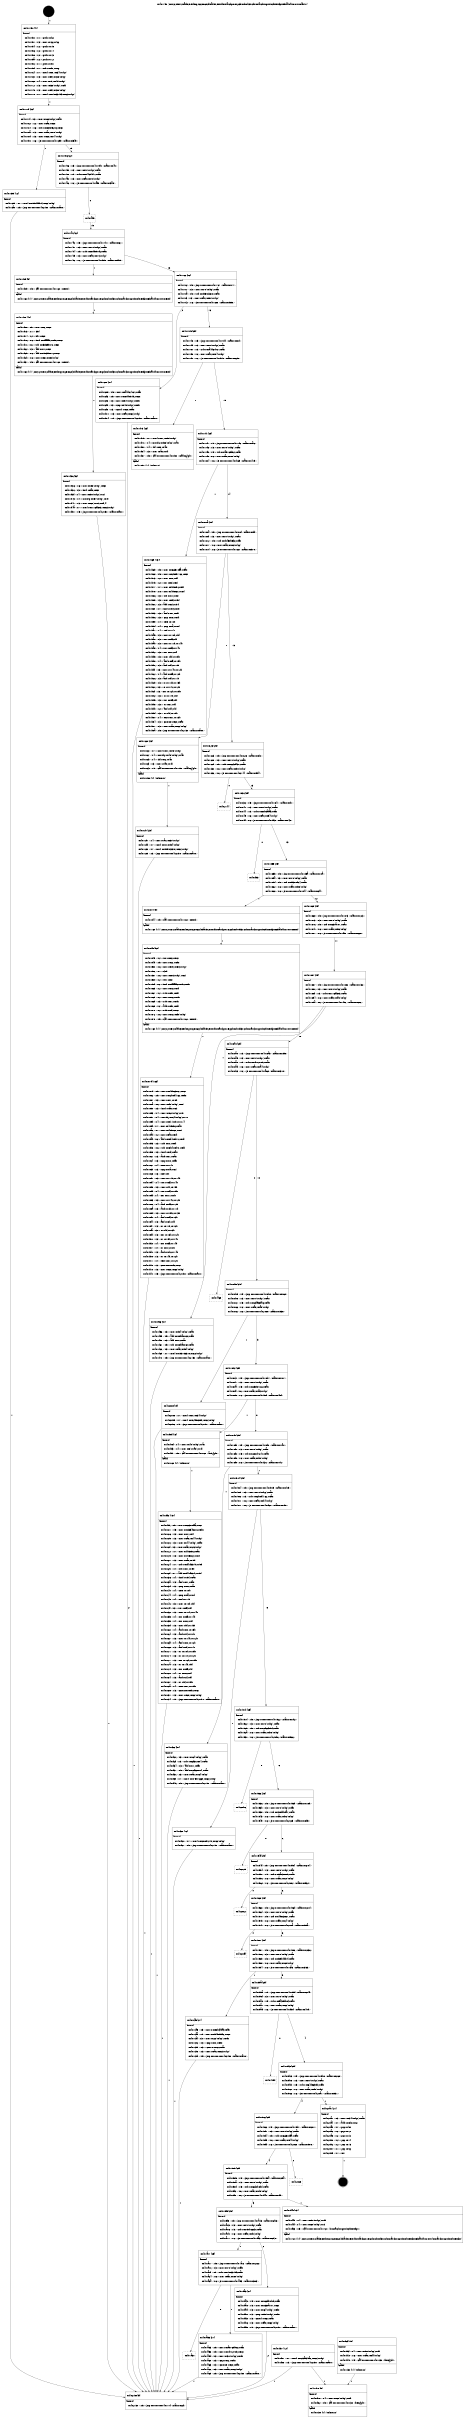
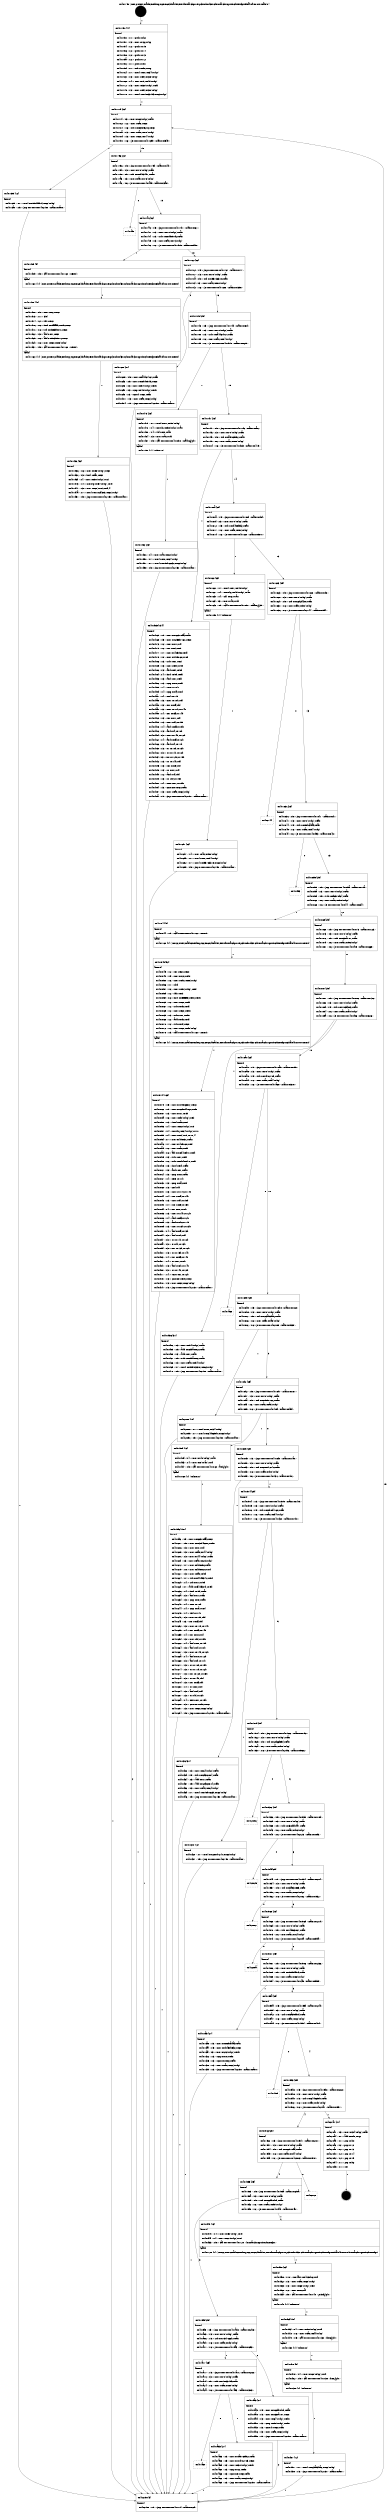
(90, 225) -> (155, 200)
none -> (165, 557)
none -> (383, 1307)
none -> (301, 2286)
(318, 2375) -> (313, 2422)
